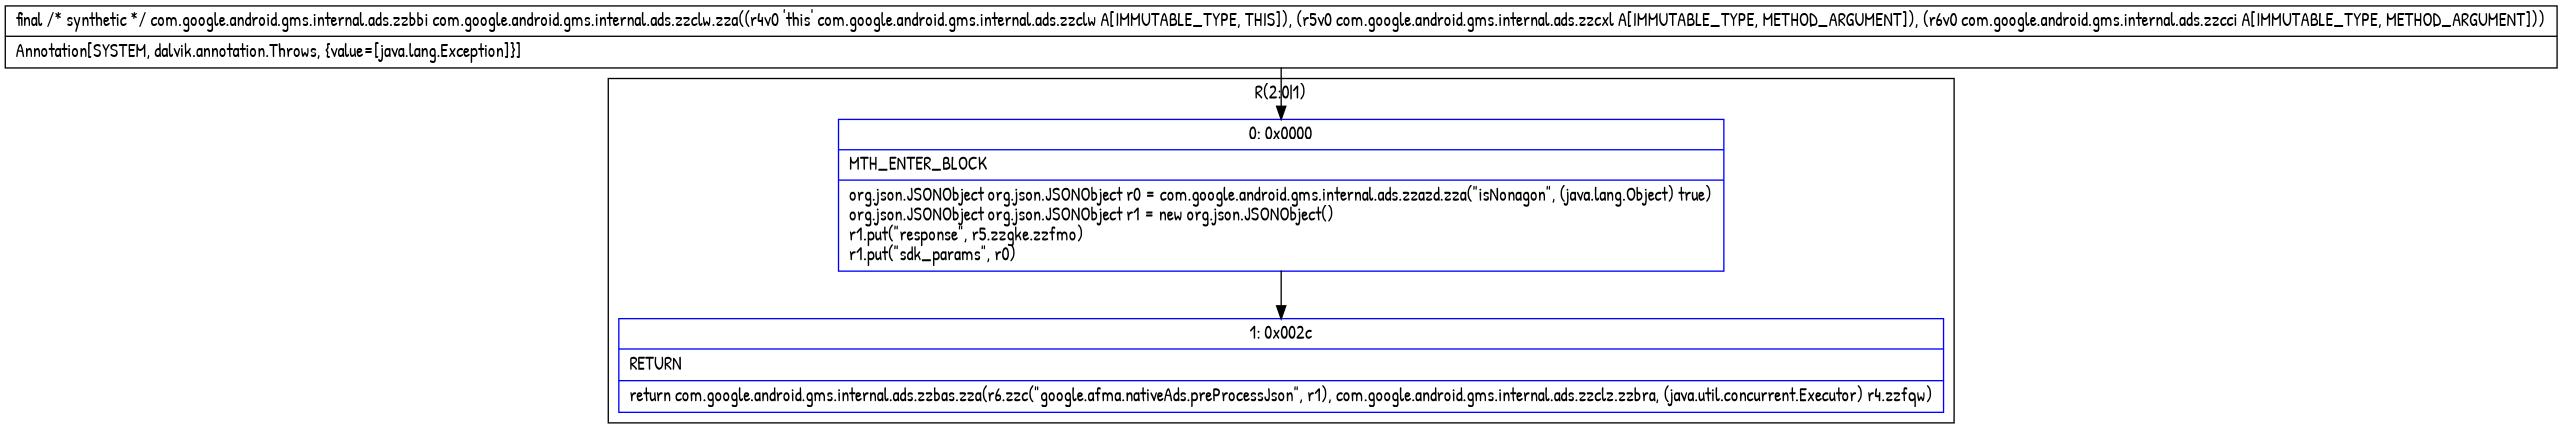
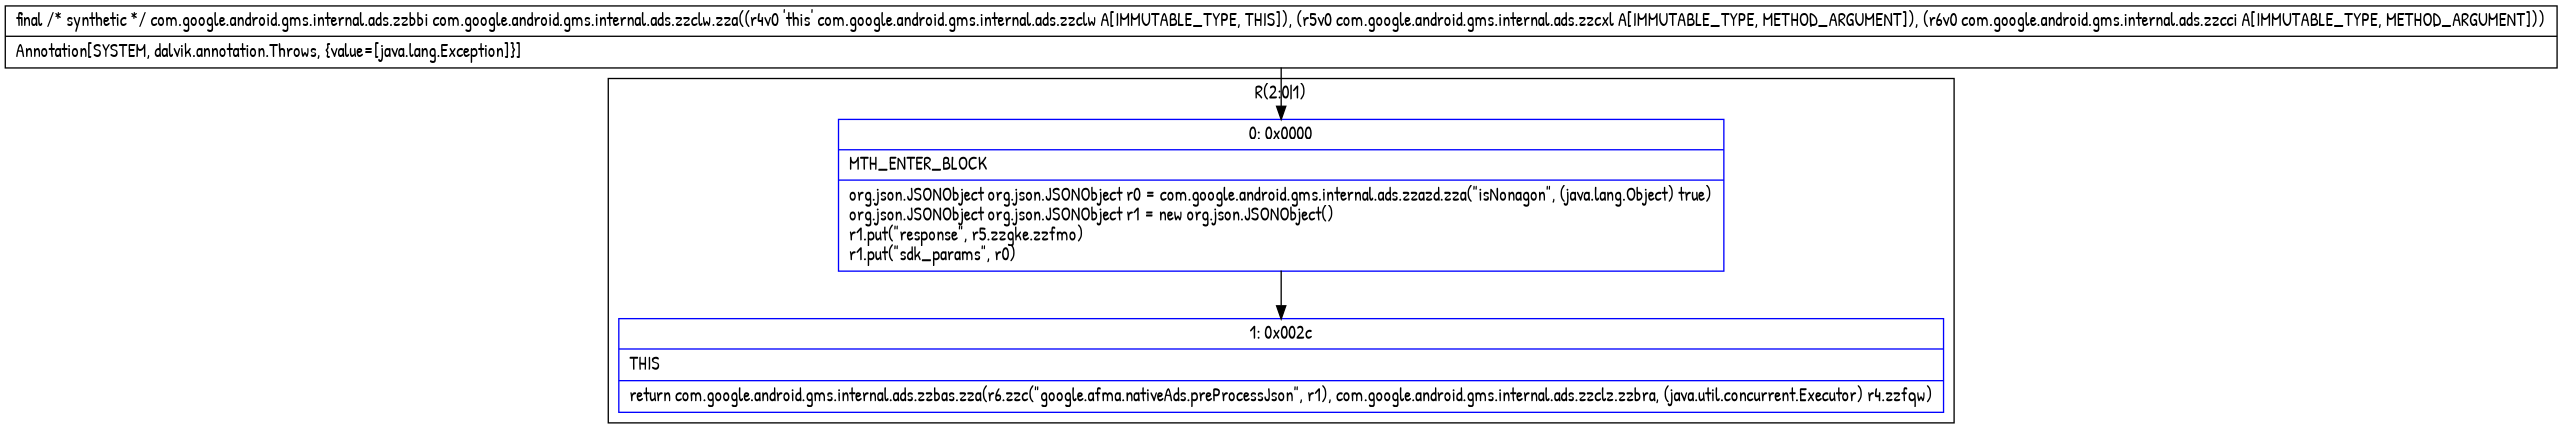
(656, 364) -> (645, 364)
